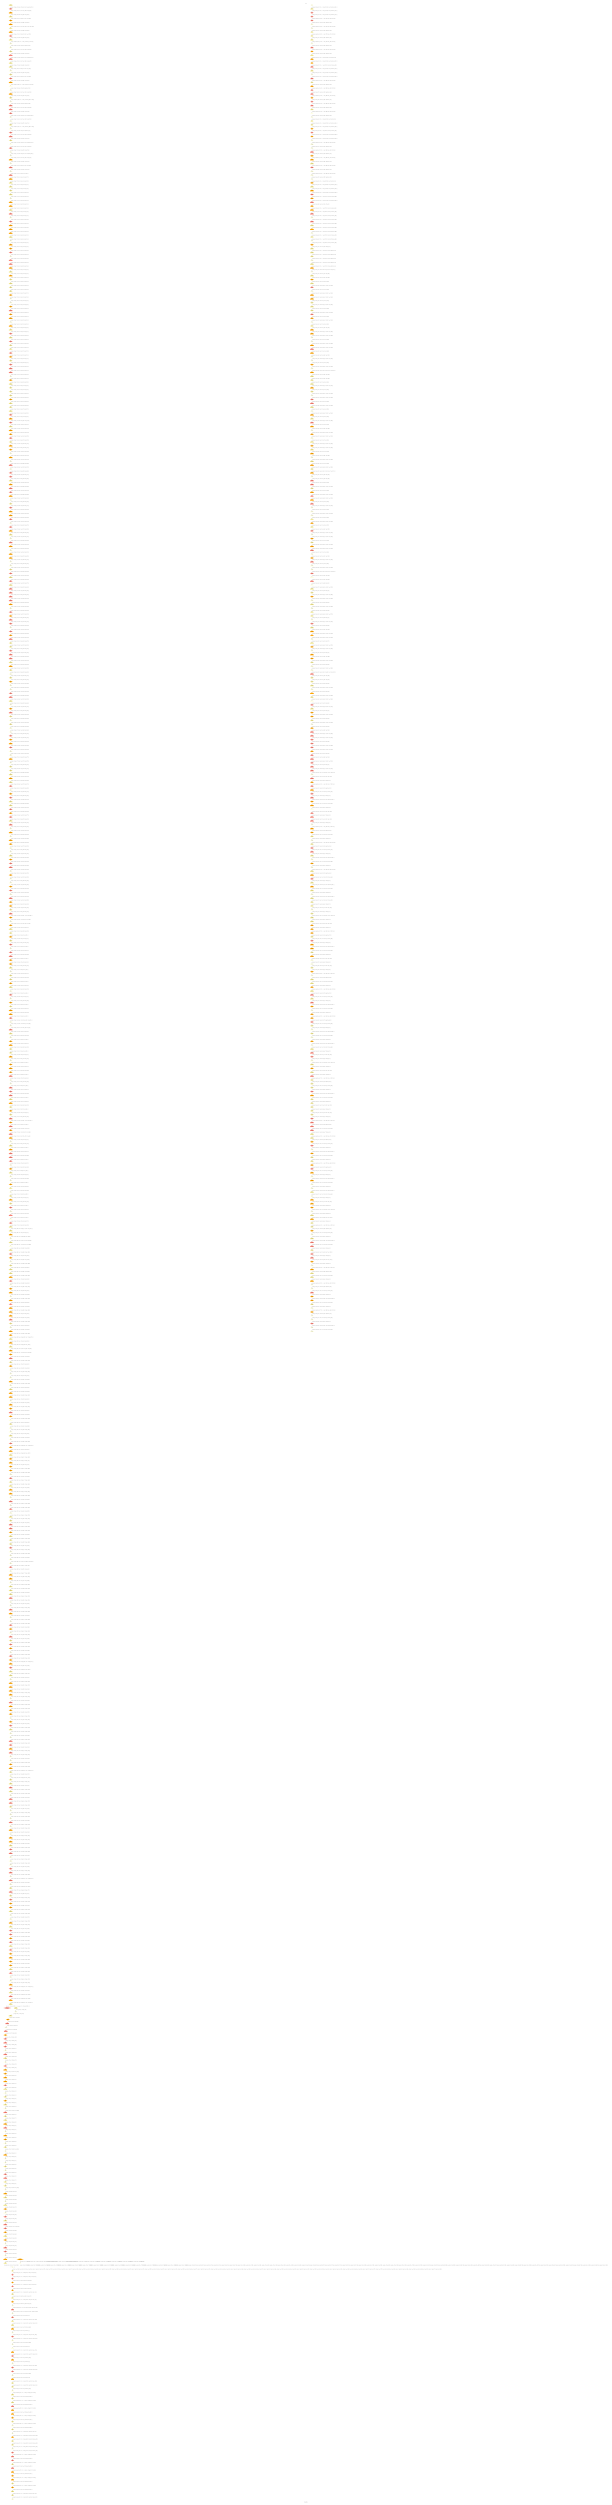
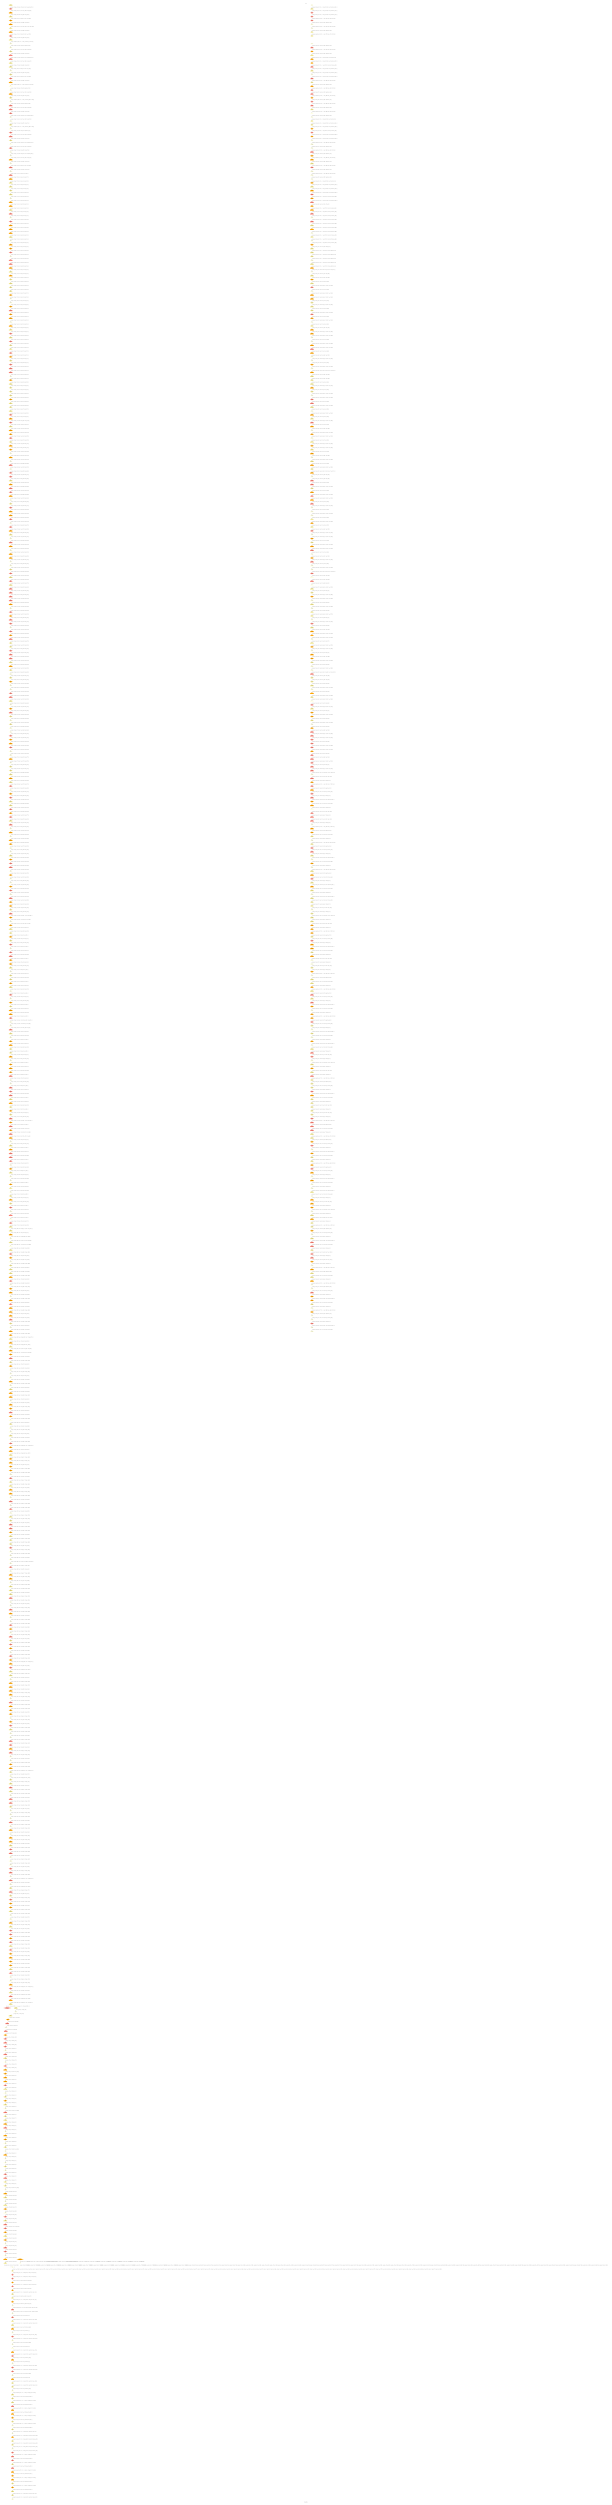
(312, 40) -> none
